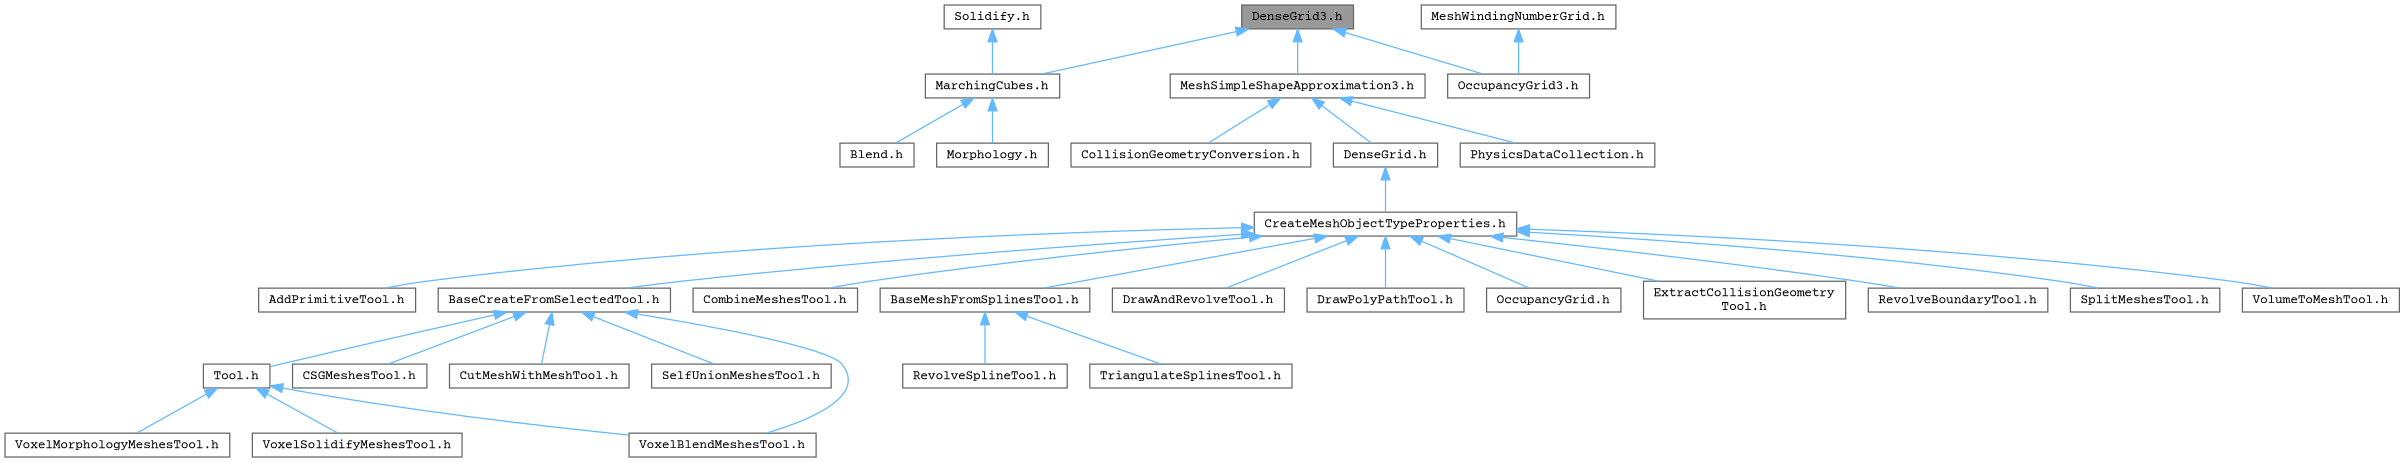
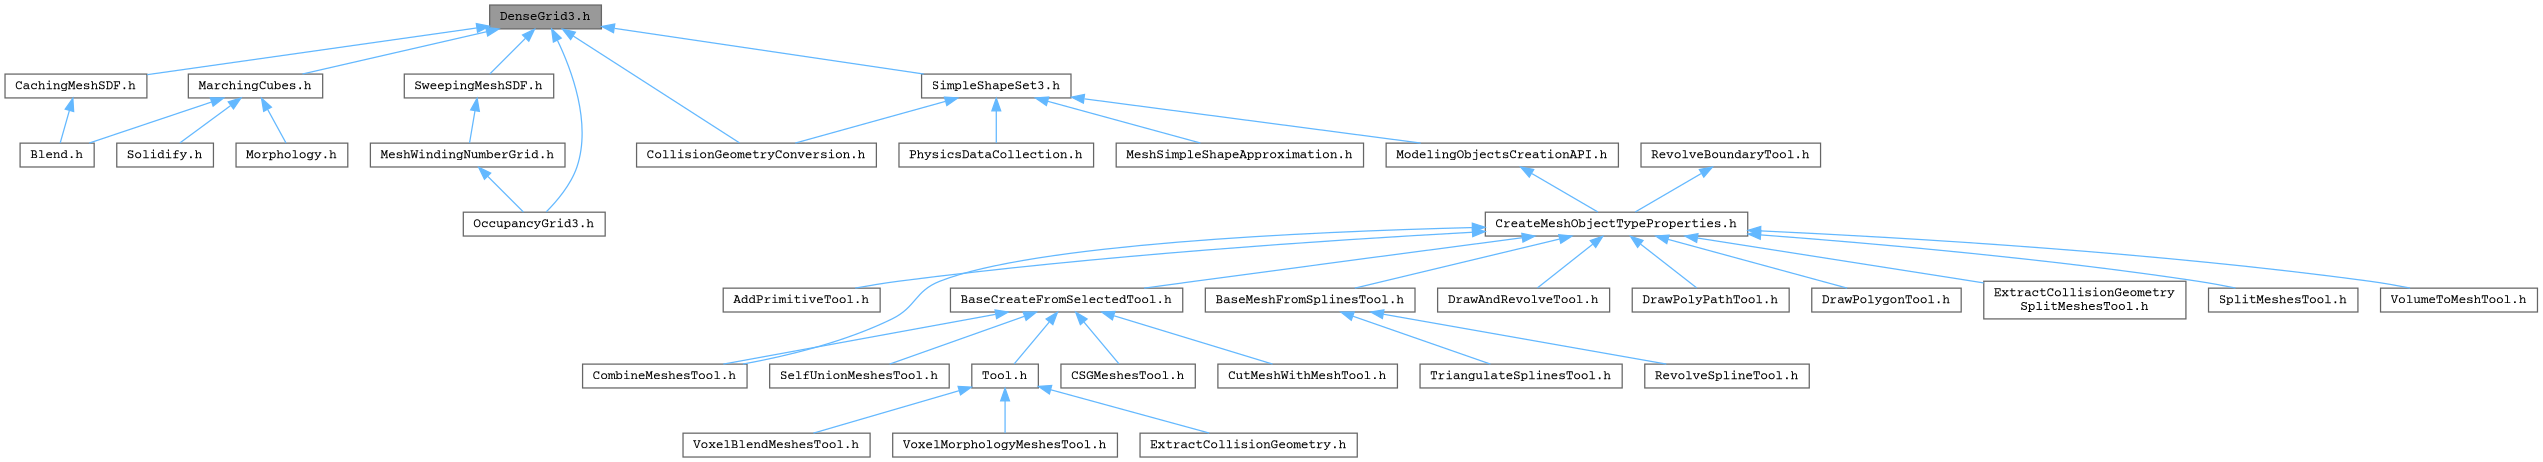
(993, 58) -> (205, 124)
none -> (76, 86)
none -> (479, 86)
(1298, 86) -> (996, 86)
none -> (656, 89)
none -> (1240, 155)
(1386, 155) -> (1502, 155)
(1702, 260) -> (1668, 193)
(1554, 300) -> (1886, 300)
(1745, 300) -> (2085, 300)
(800, 347) -> (873, 337)
(357, 445) -> (1249, 445)
